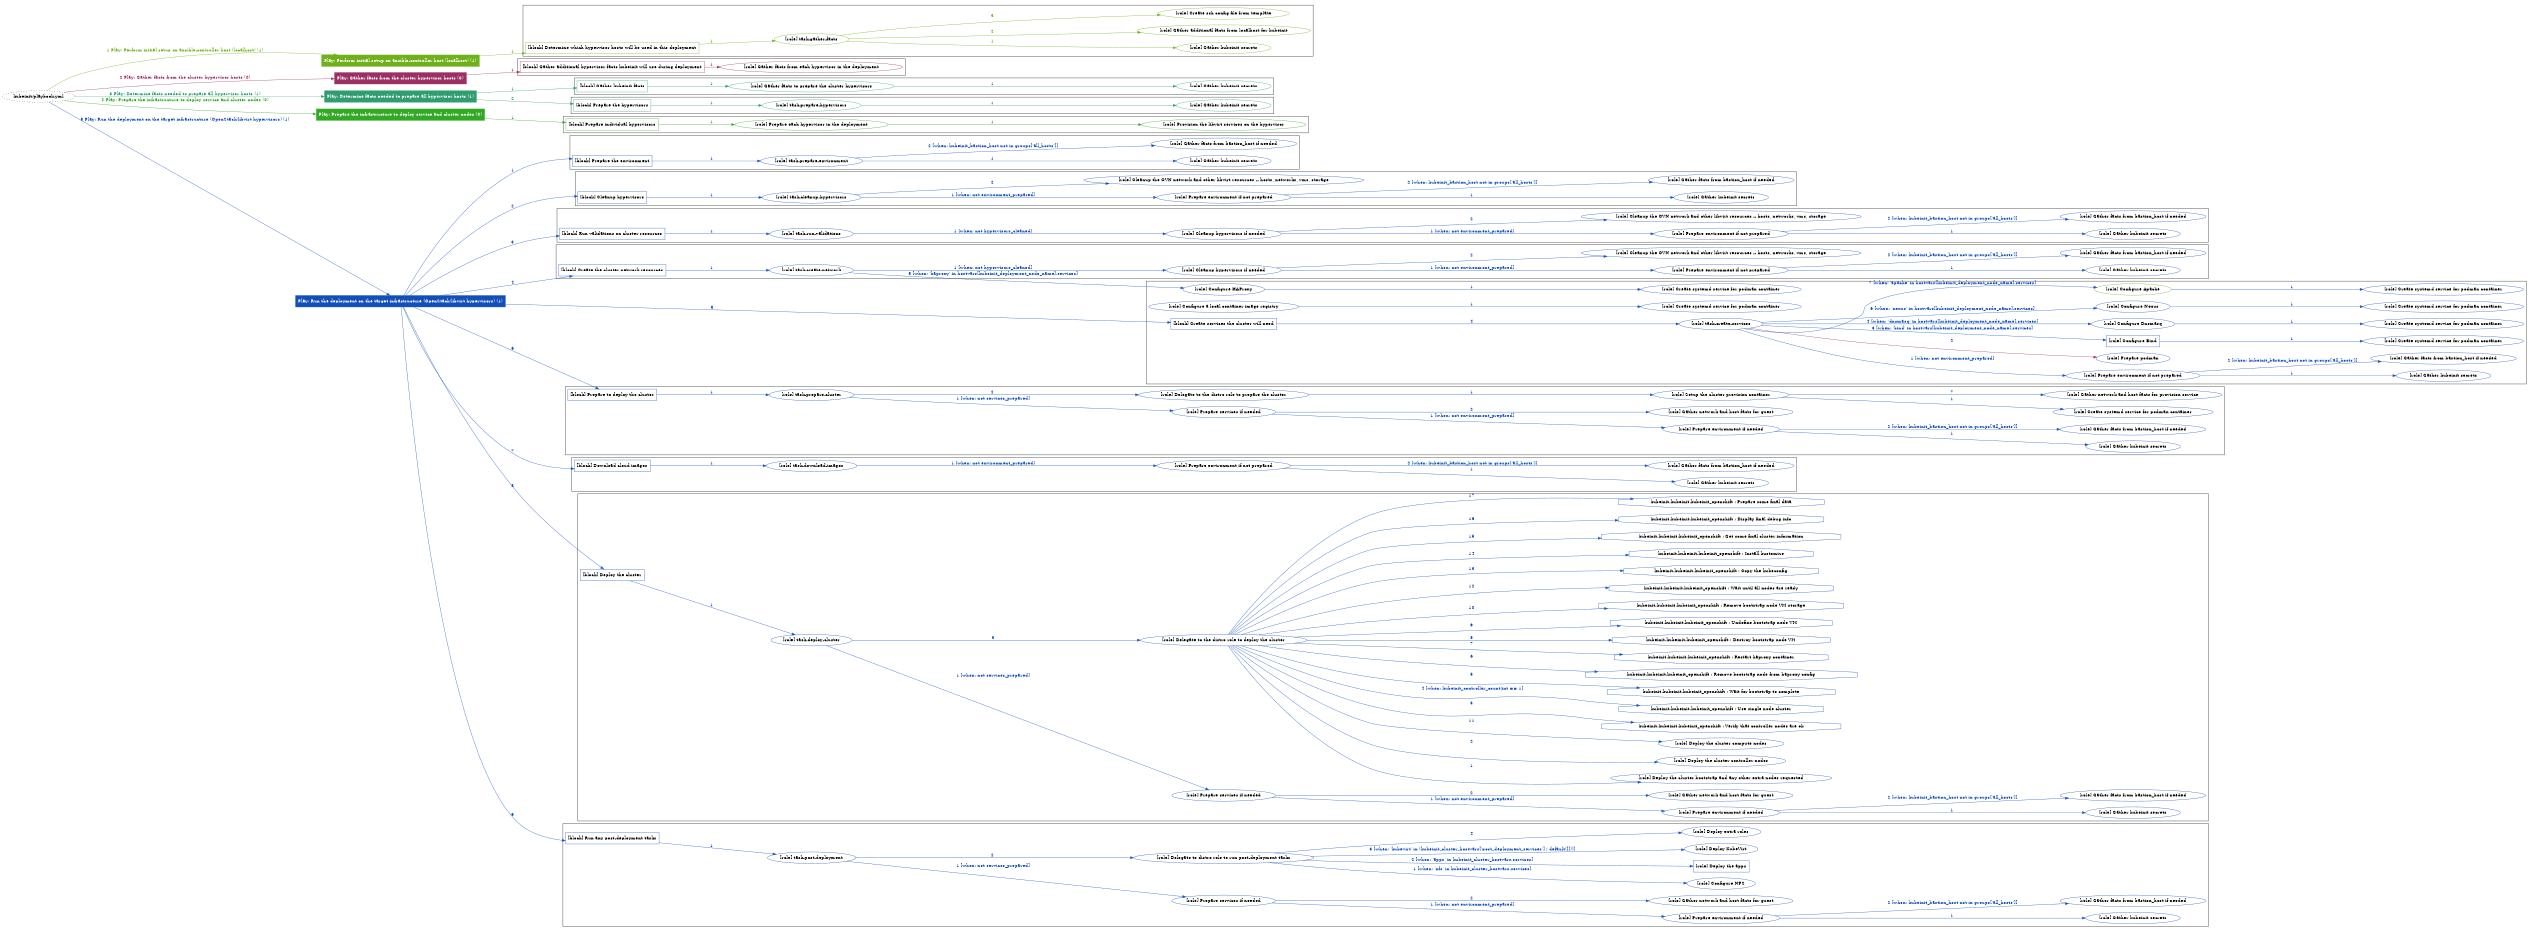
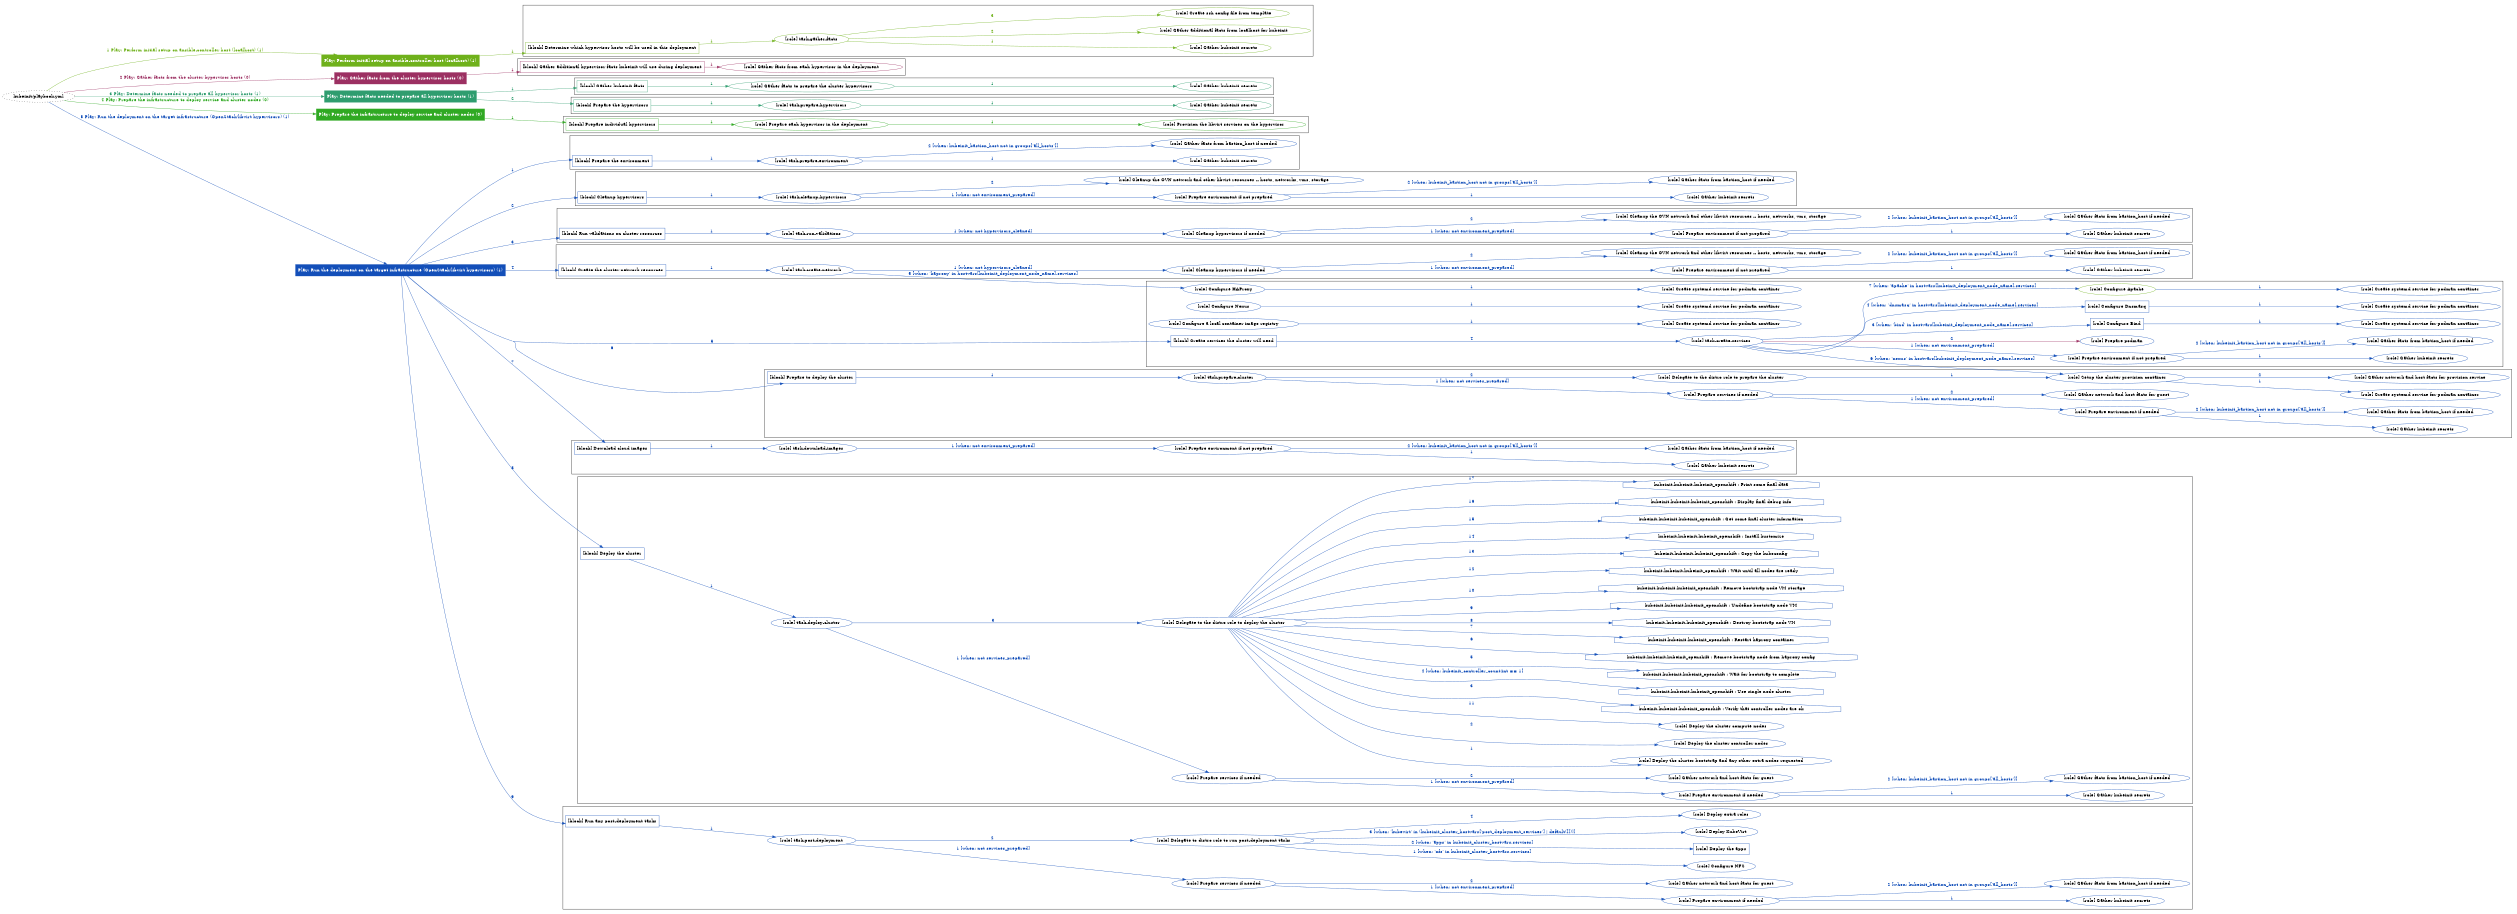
(1928, 315) -> (1904, 365)
(2133, 324) -> (2117, 307)
(1953, 392) -> (2261, 375)
(1721, 502) -> (1721, 485)
